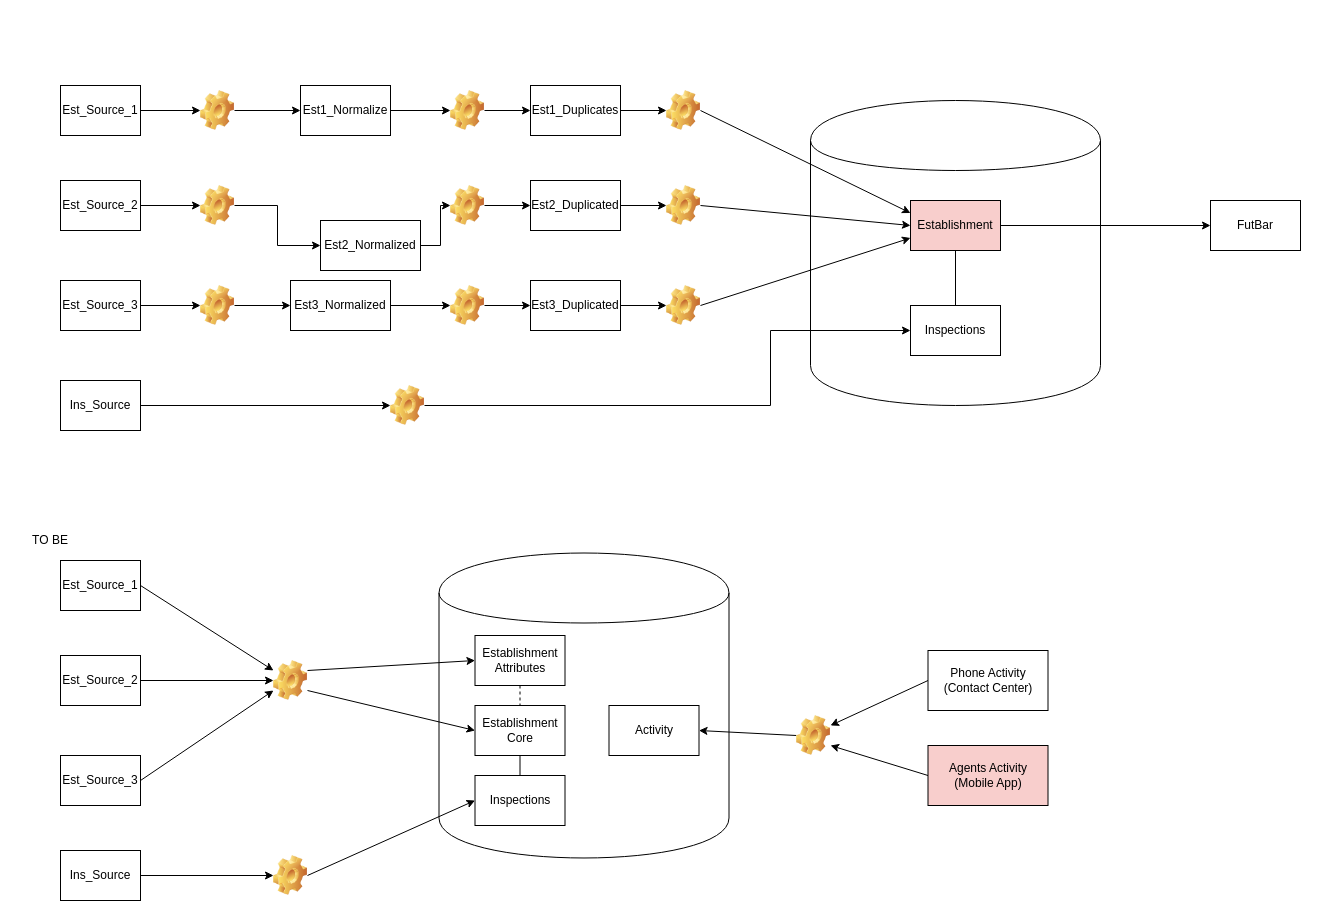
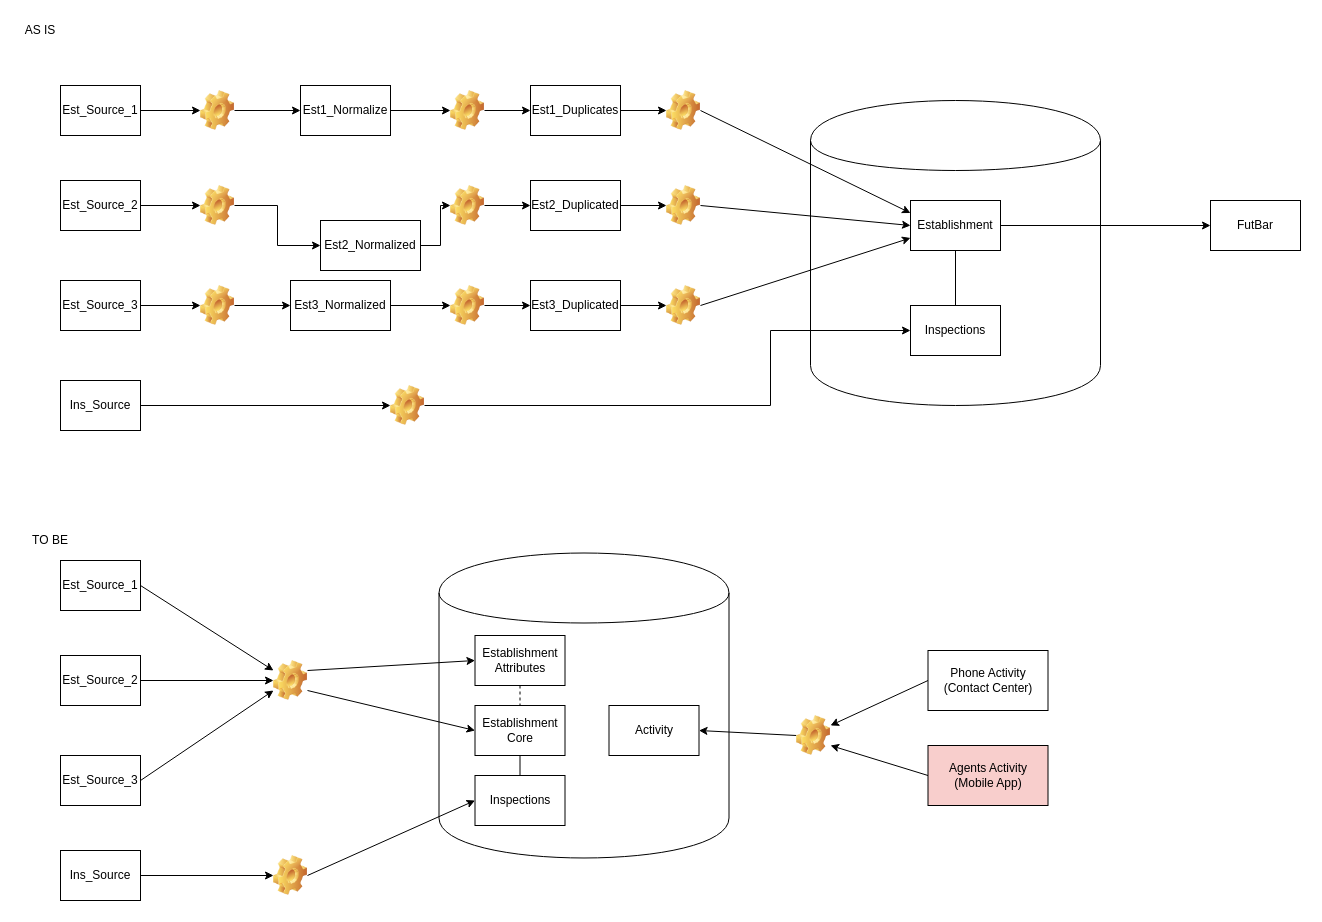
none -> (41, 31)
(956, 226) -> (956, 226)
